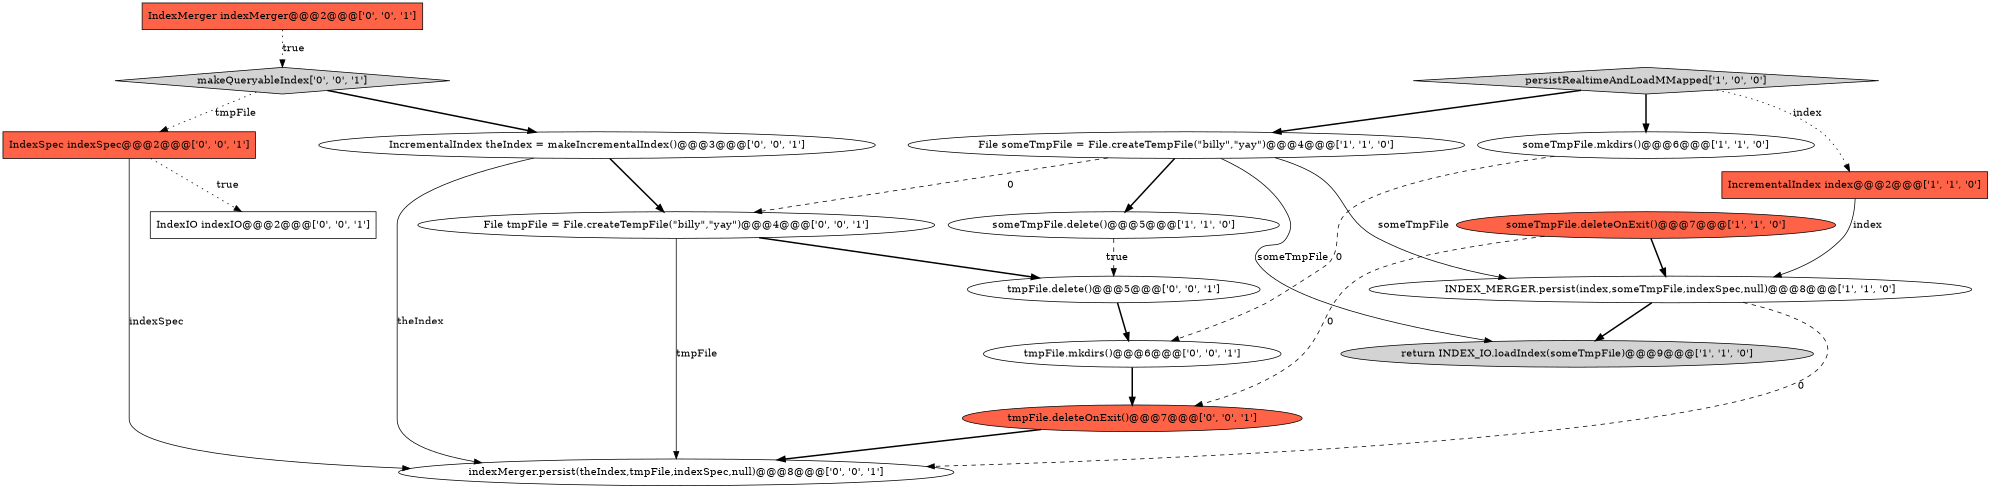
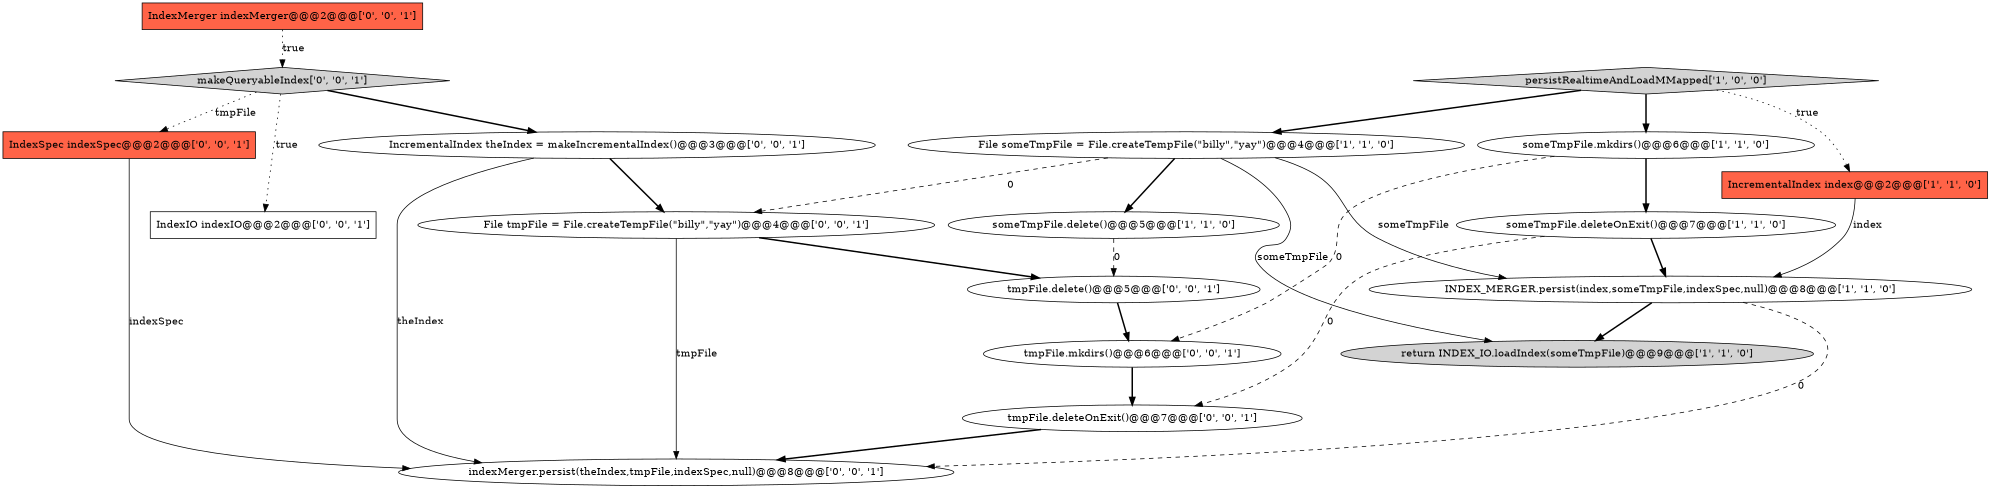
(1808, 113) -> (1808, 113)
none -> (1646, 181)
(193, 183) -> (273, 149)
(1646, 225) -> (1646, 225)
(1117, 257) -> (1117, 257)
(1132, 418) -> (1132, 418)
